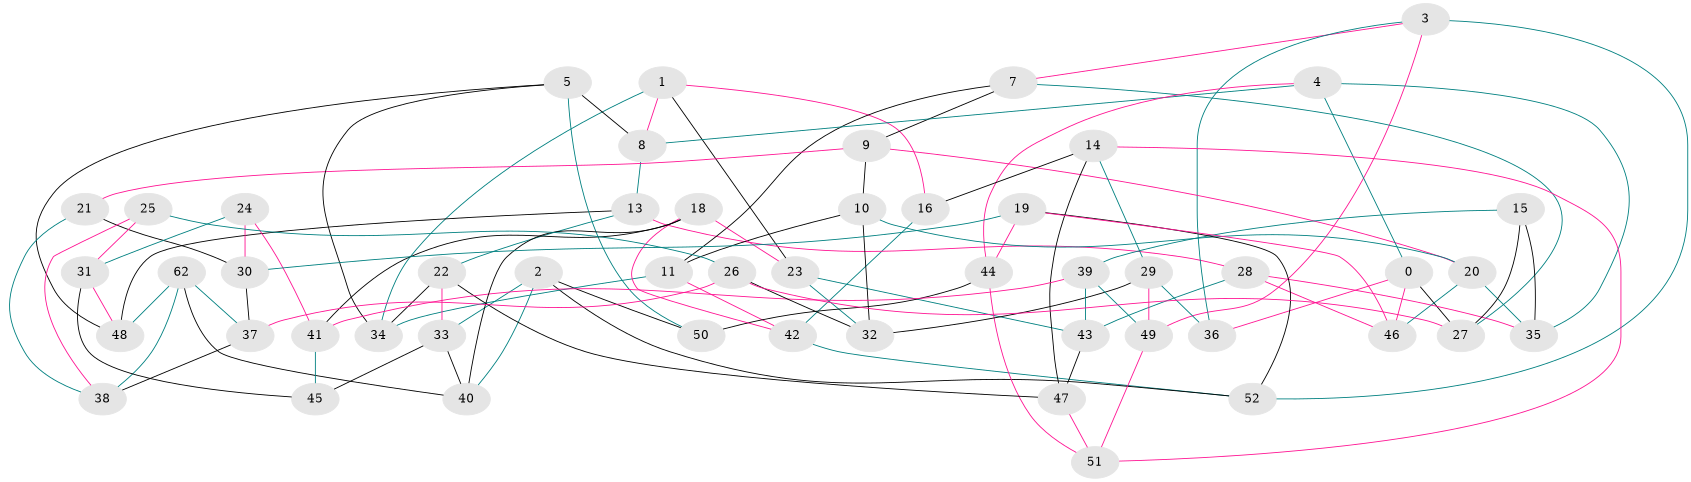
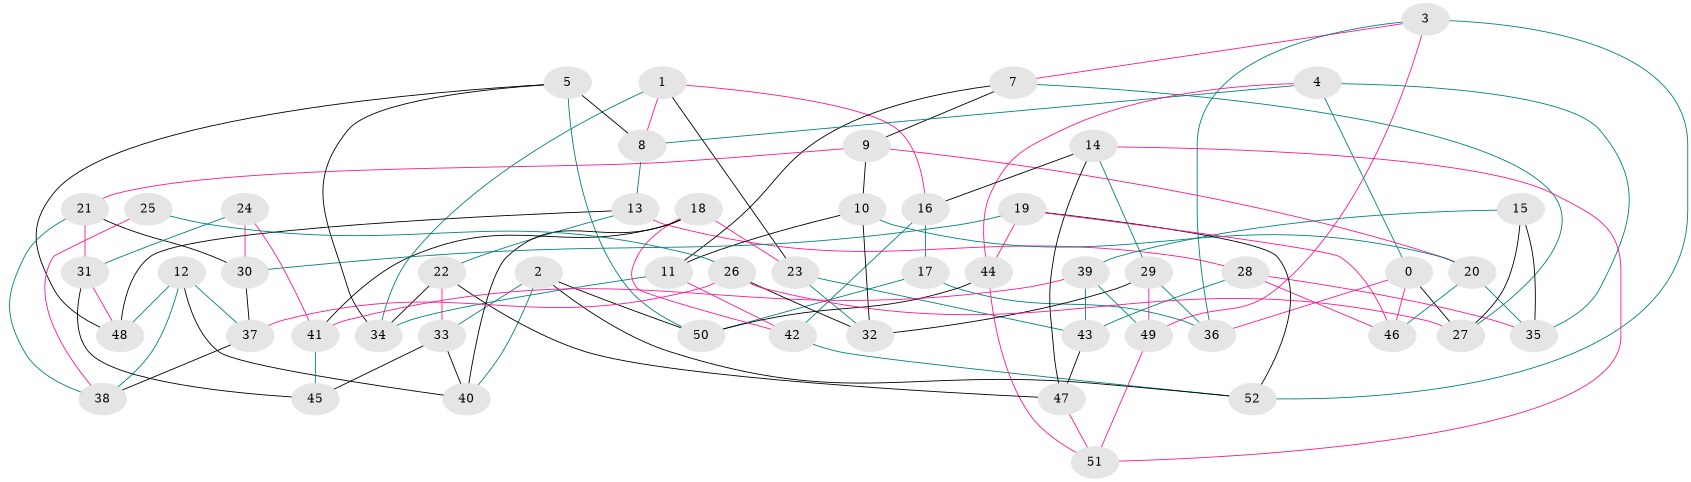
(117, 241) -> (85, 246)
(182, 273) -> (182, 273)
none -> (925, 273)
